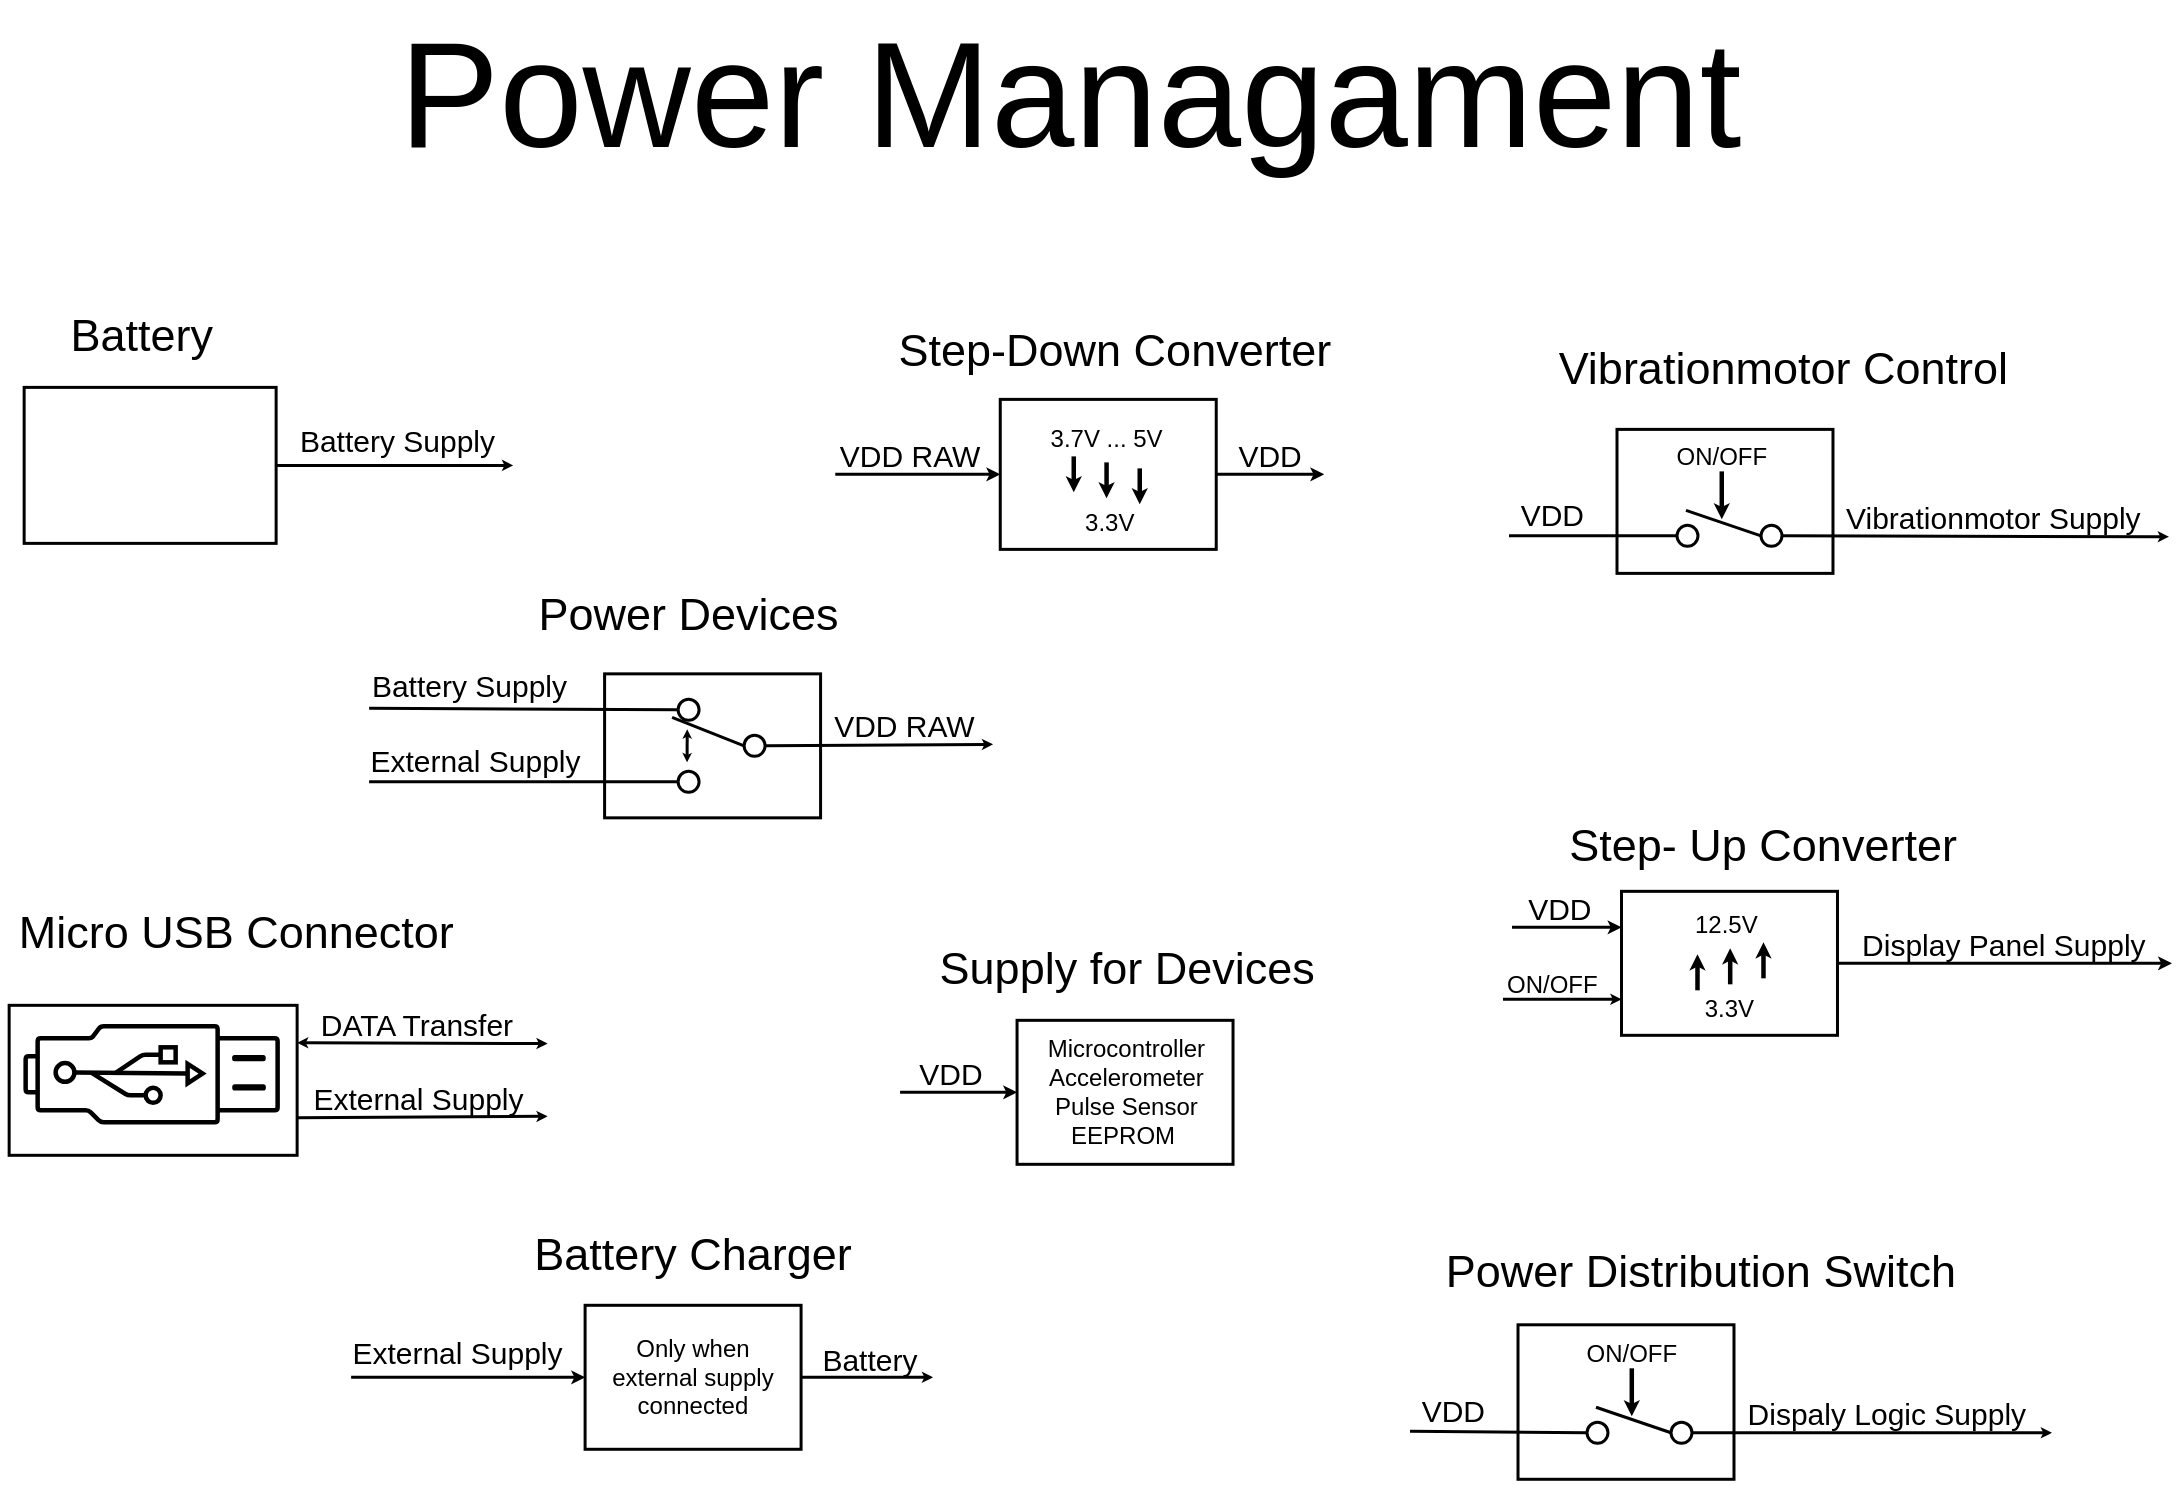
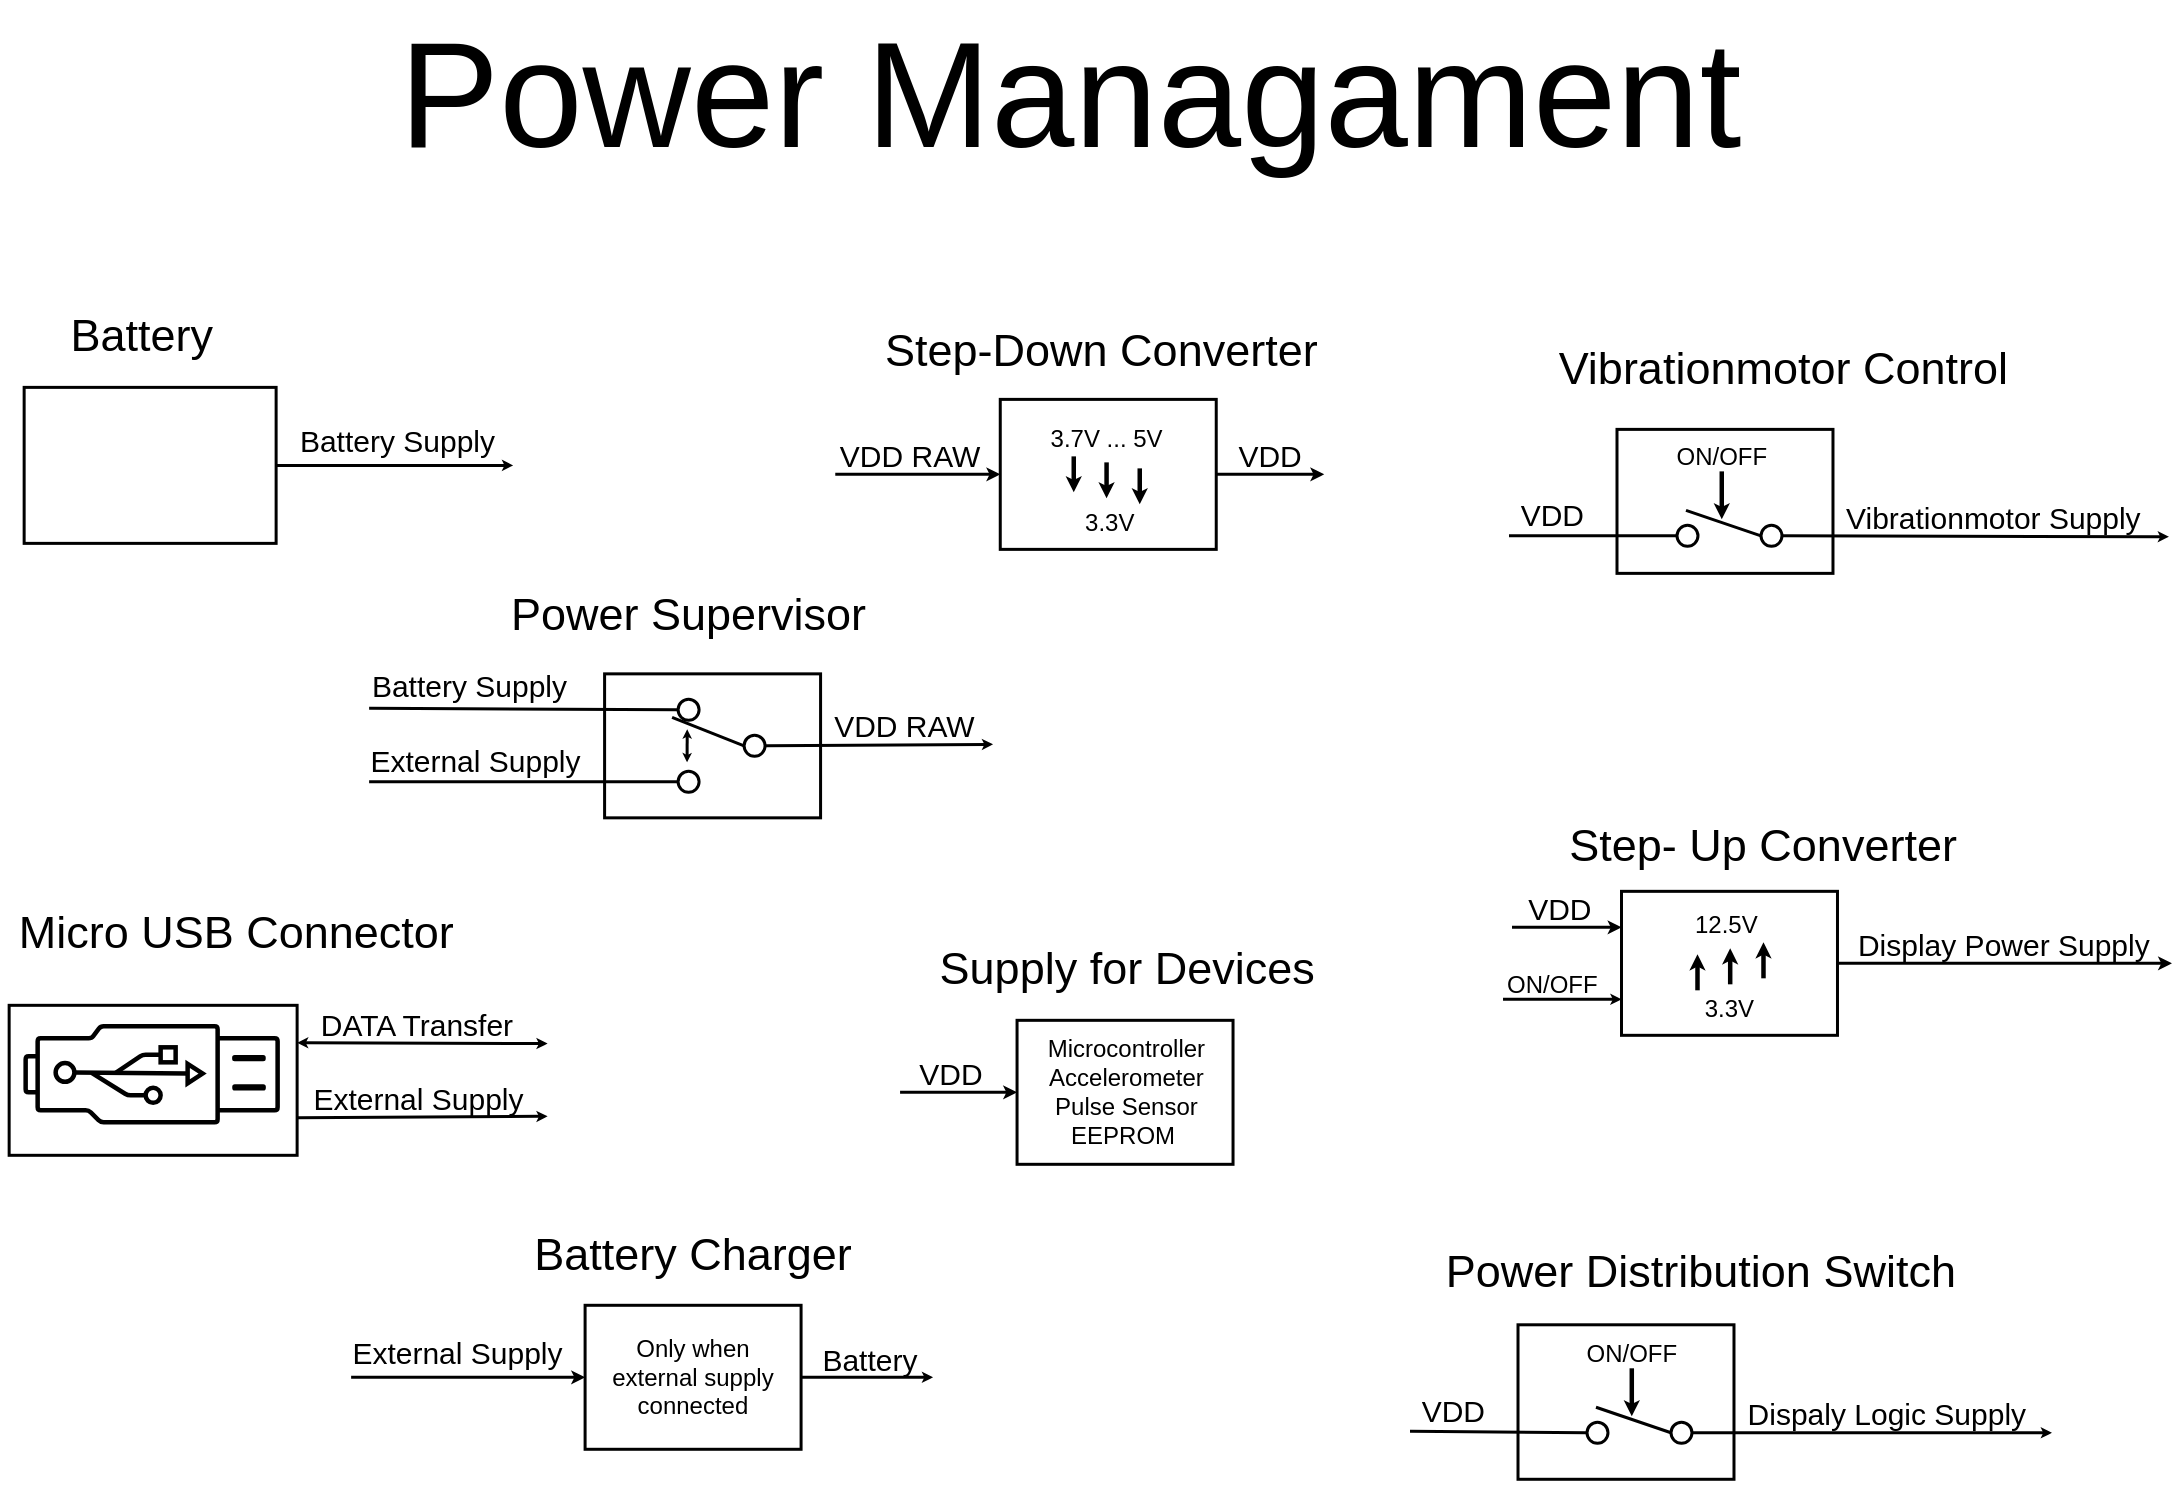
(1115, 350) -> (1102, 350)
(689, 614) -> (689, 614)
(2004, 945) -> (2004, 945)
